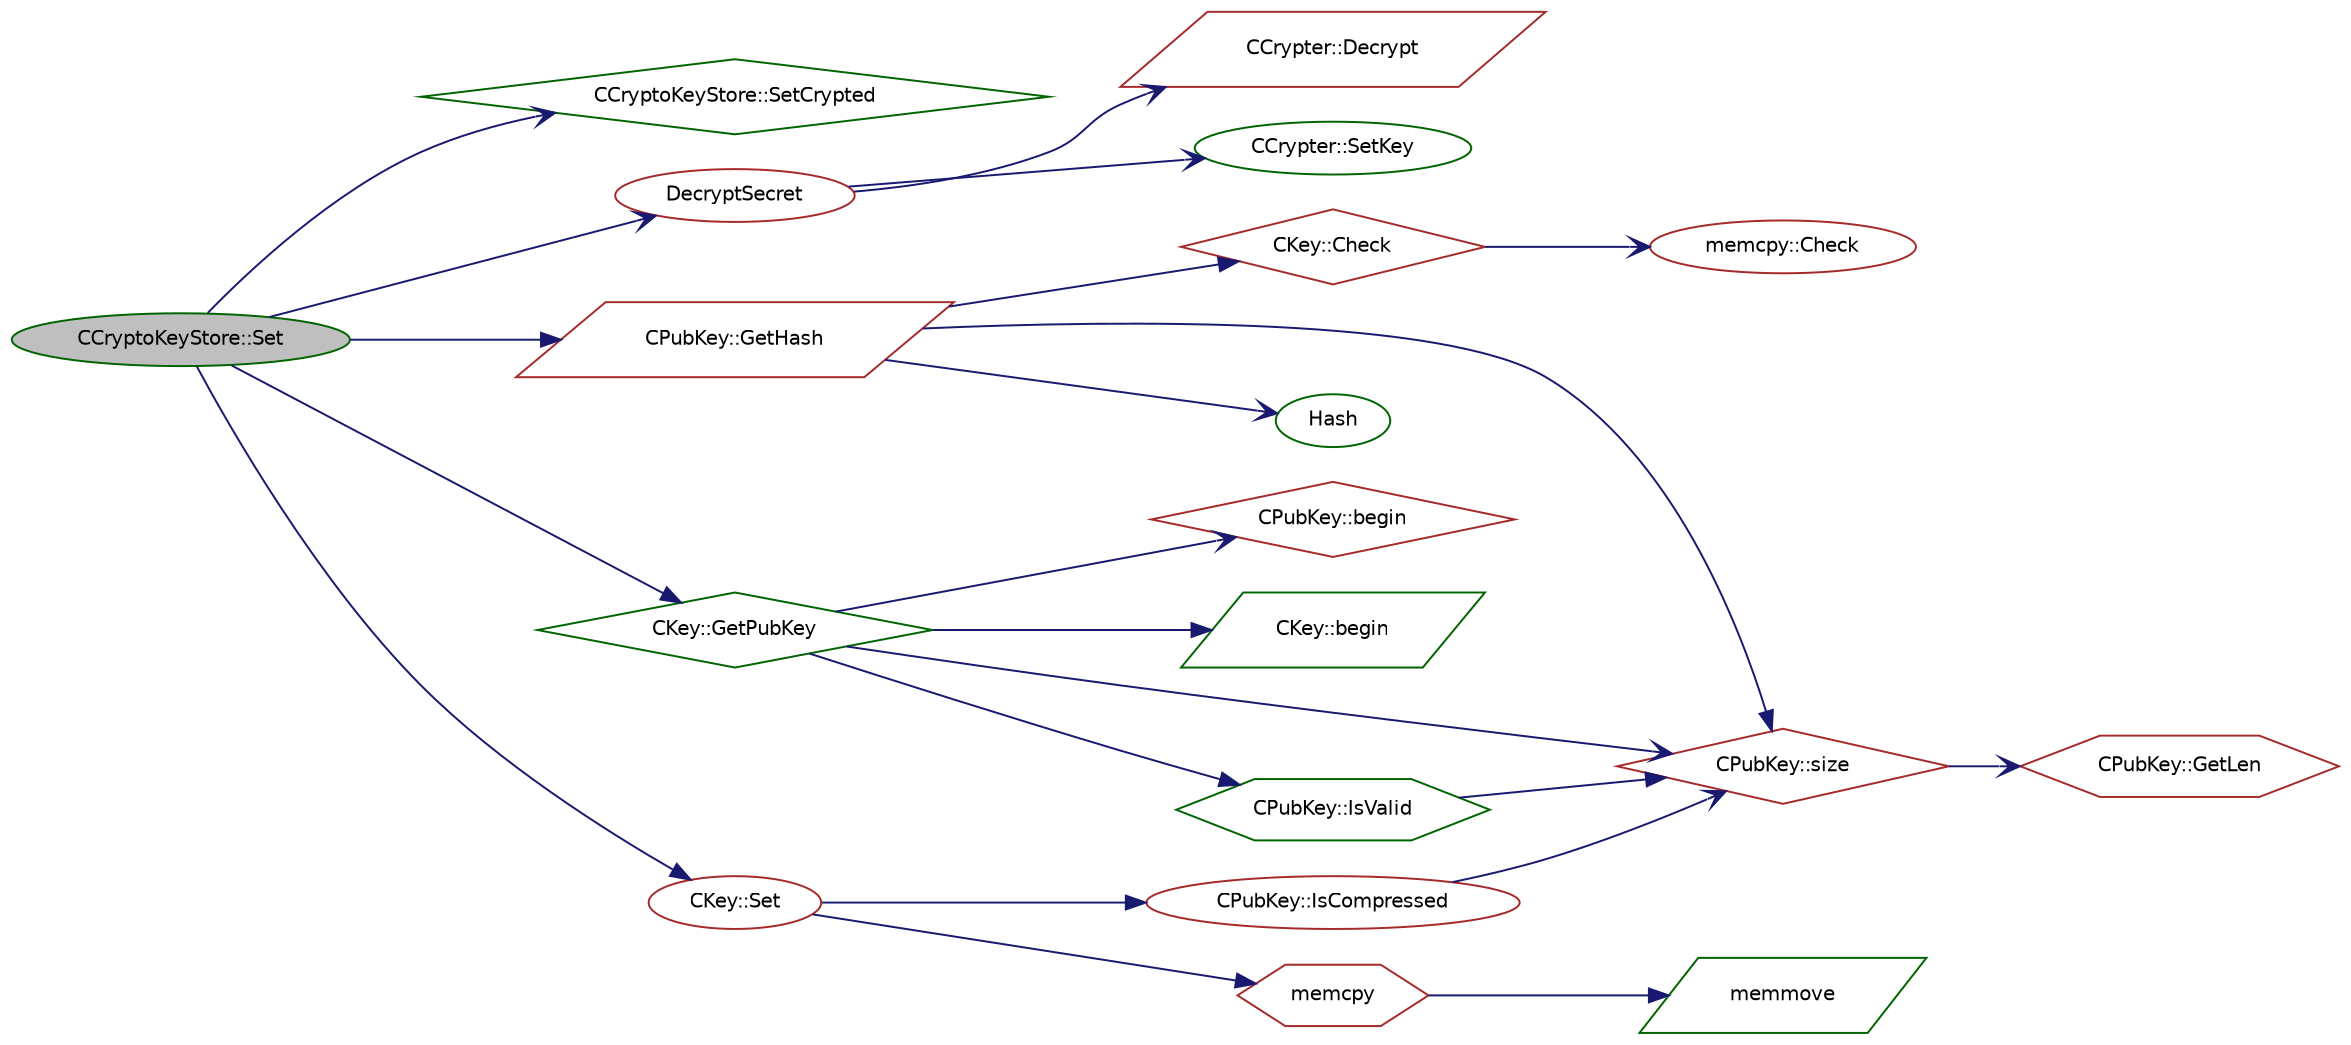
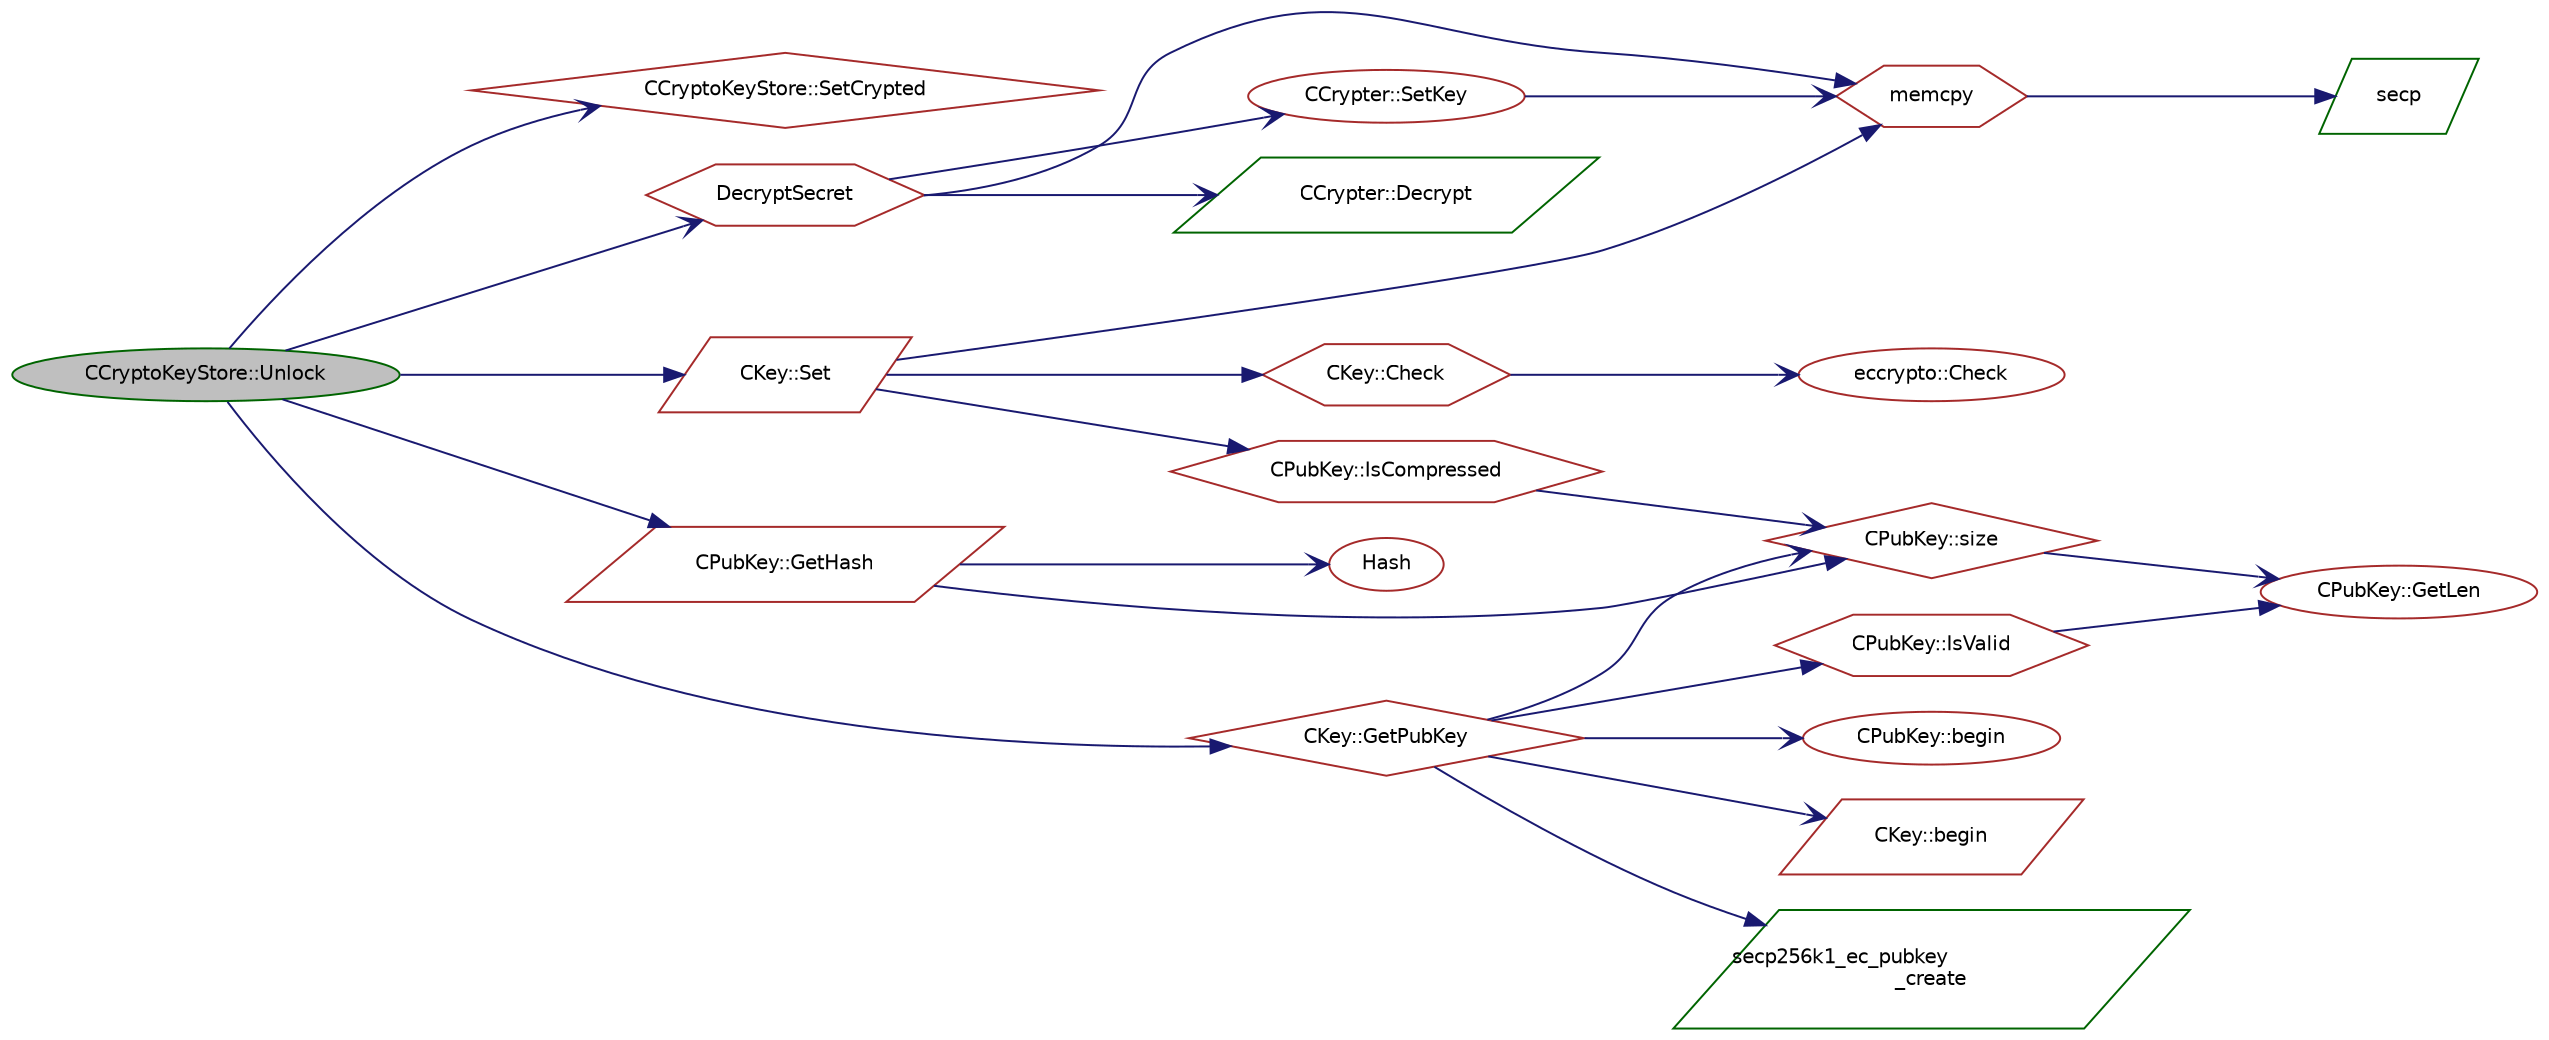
none -> (1350, 14)
(1333, 49) -> (1386, 195)
none -> (1670, 96)
(735, 97) -> (785, 90)
(1333, 148) -> (1386, 96)
(735, 196) -> (785, 195)
(1333, 247) -> (1386, 375)
(1783, 247) -> (1932, 375)
(1084, 285) -> (1064, 375)
(181, 340) -> (206, 375)
(1333, 421) -> (1386, 564)
(1333, 519) -> (1932, 738)
(735, 630) -> (1386, 738)
(1062, 630) -> (1647, 785)
(1333, 630) -> (1932, 837)
(2180, 766) -> (2399, 592)
(1553, 789) -> (2156, 620)
(1333, 810) -> (1932, 645)
(735, 903) -> (785, 375)
(1333, 903) -> (1386, 472)
none -> (1932, 969)
(1783, 995) -> (2399, 96)
